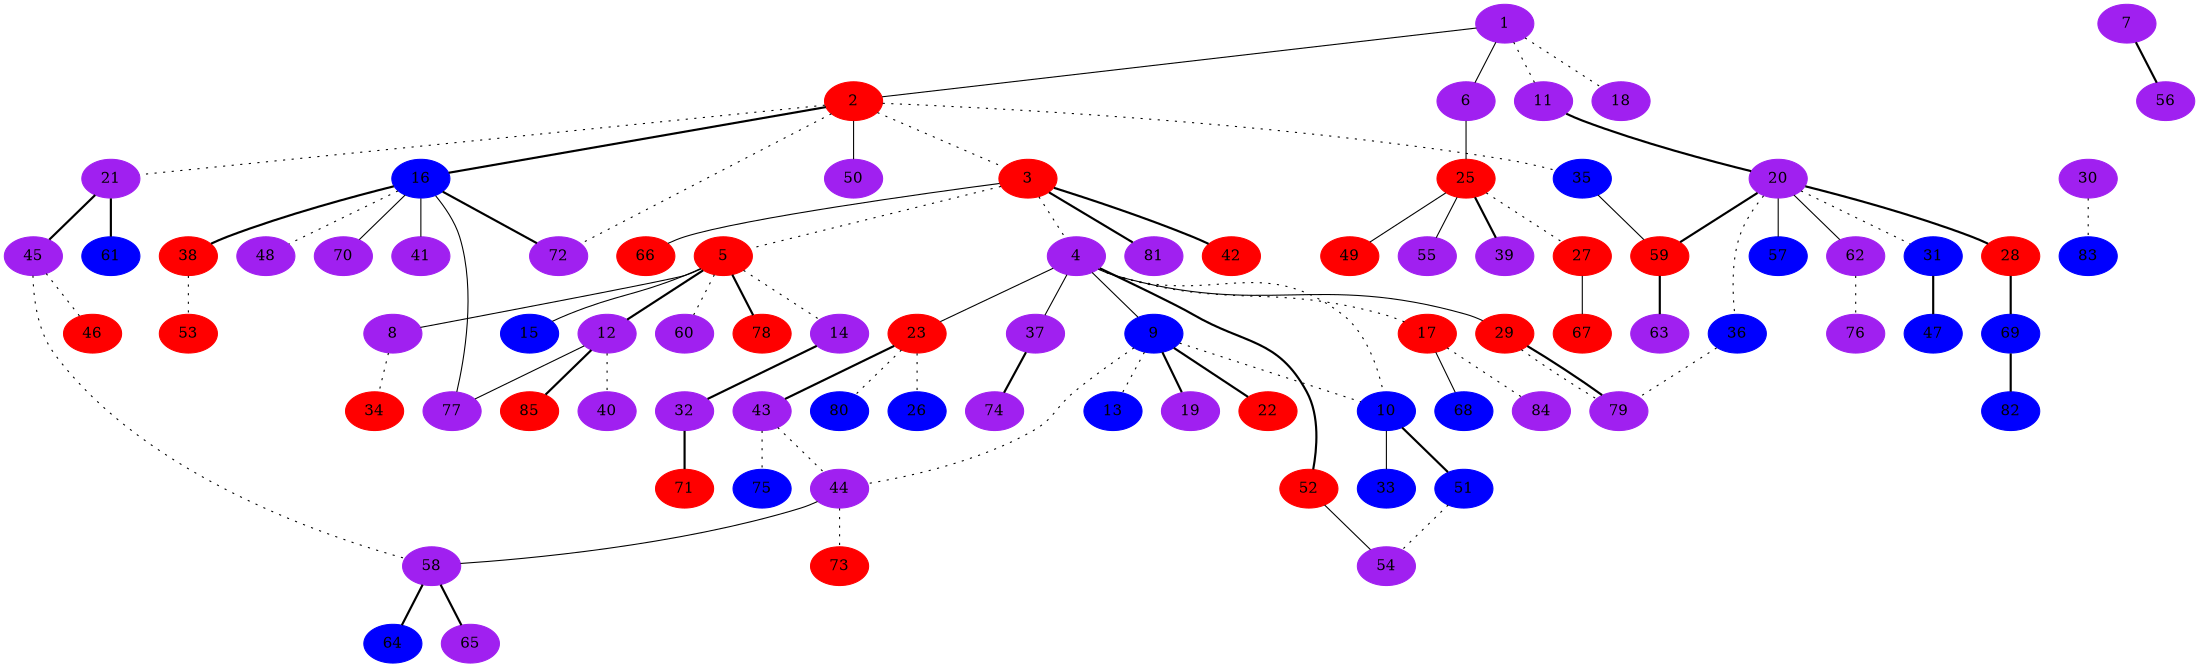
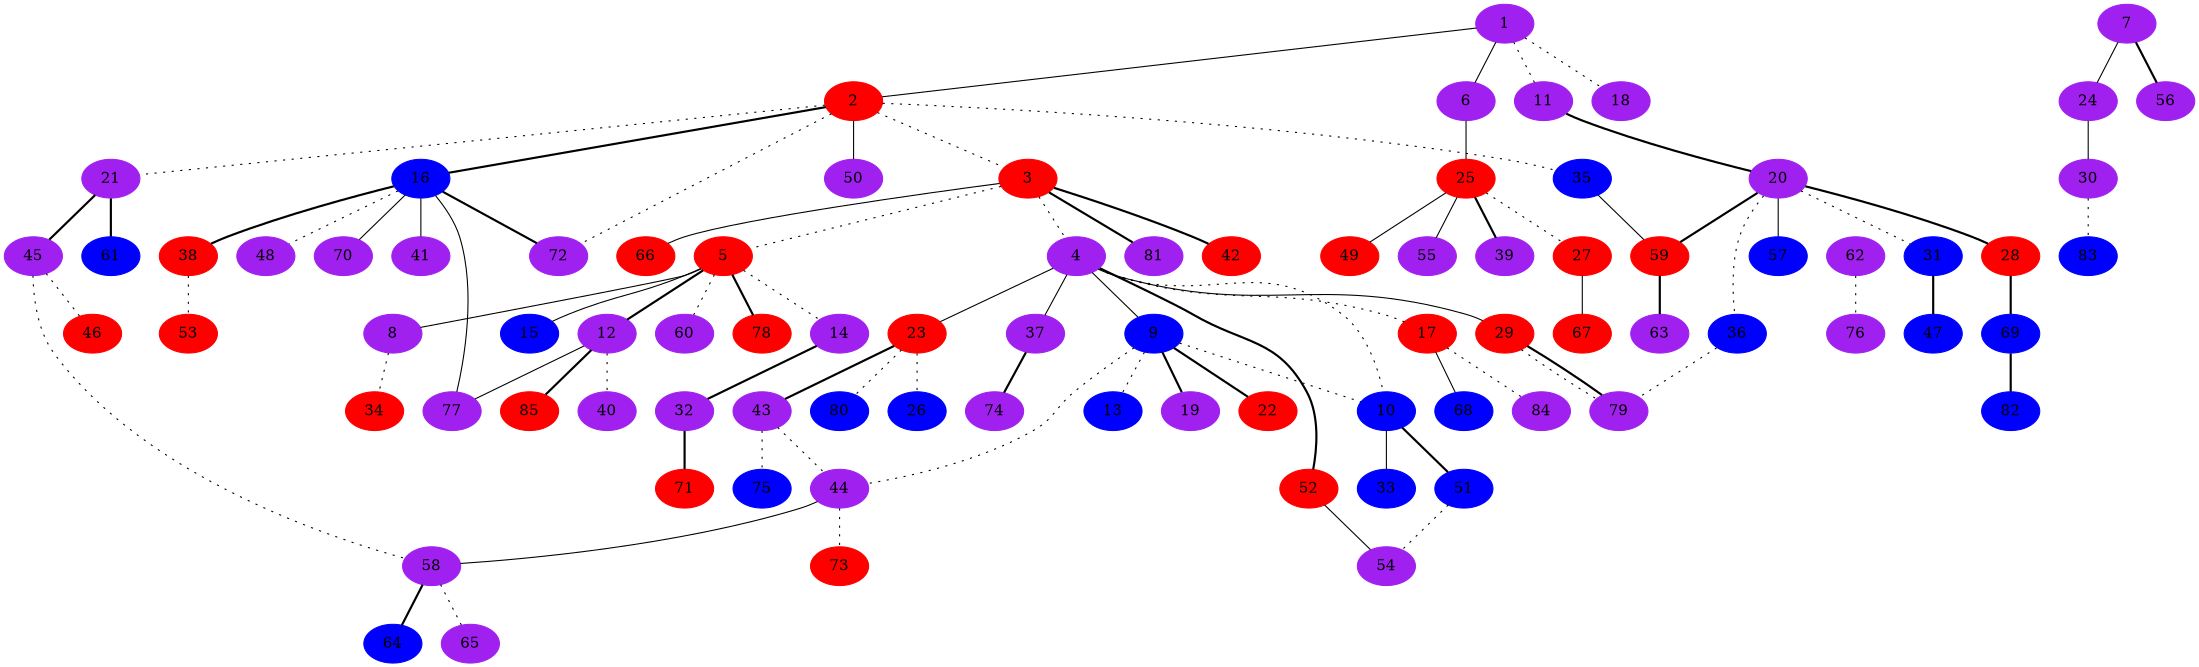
none -> (2088, 101)
(1817, 217) -> none
(451, 605) -> (451, 605)
